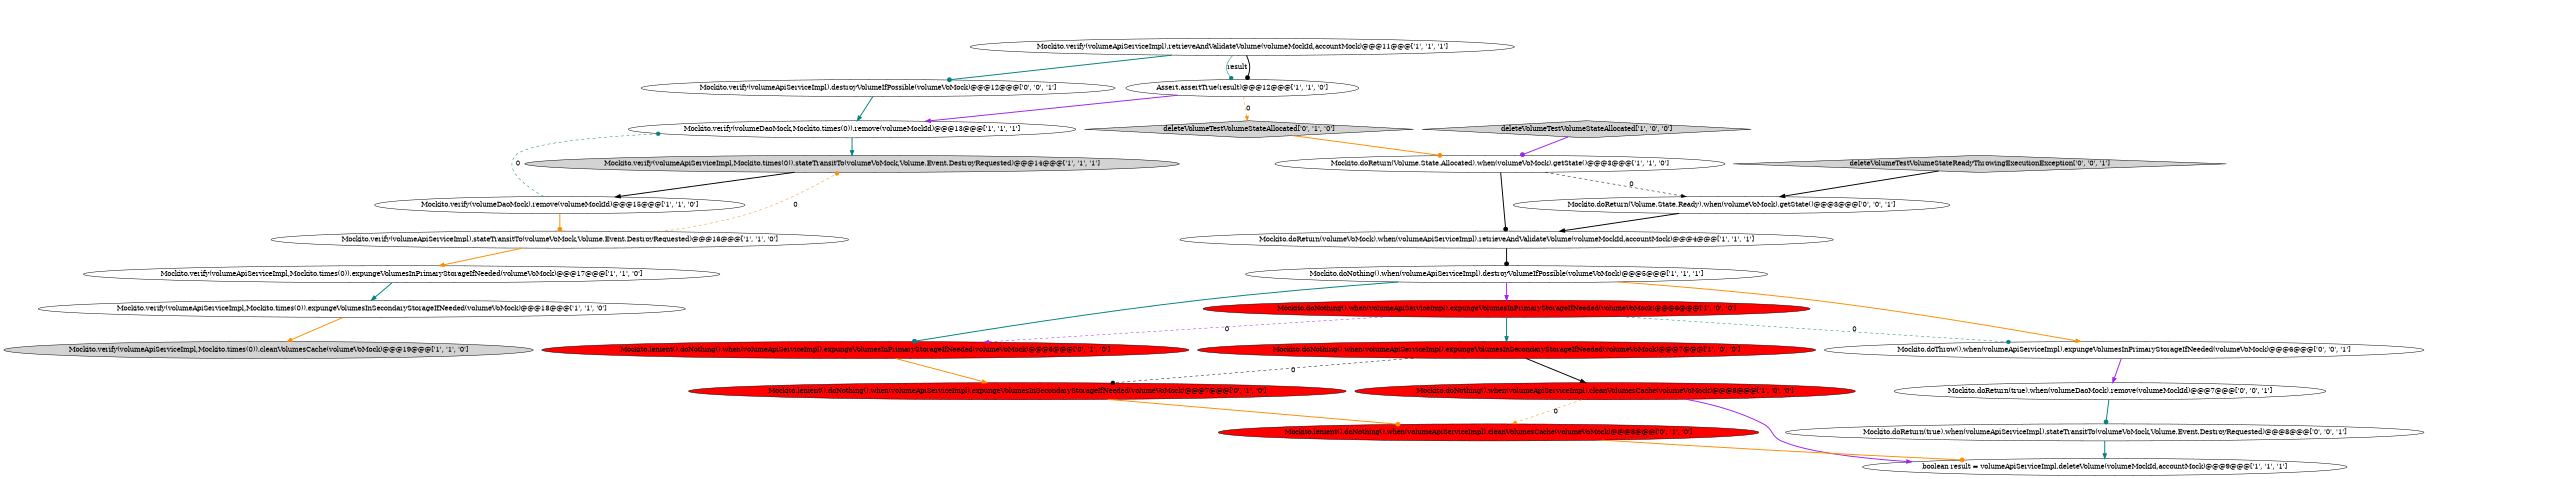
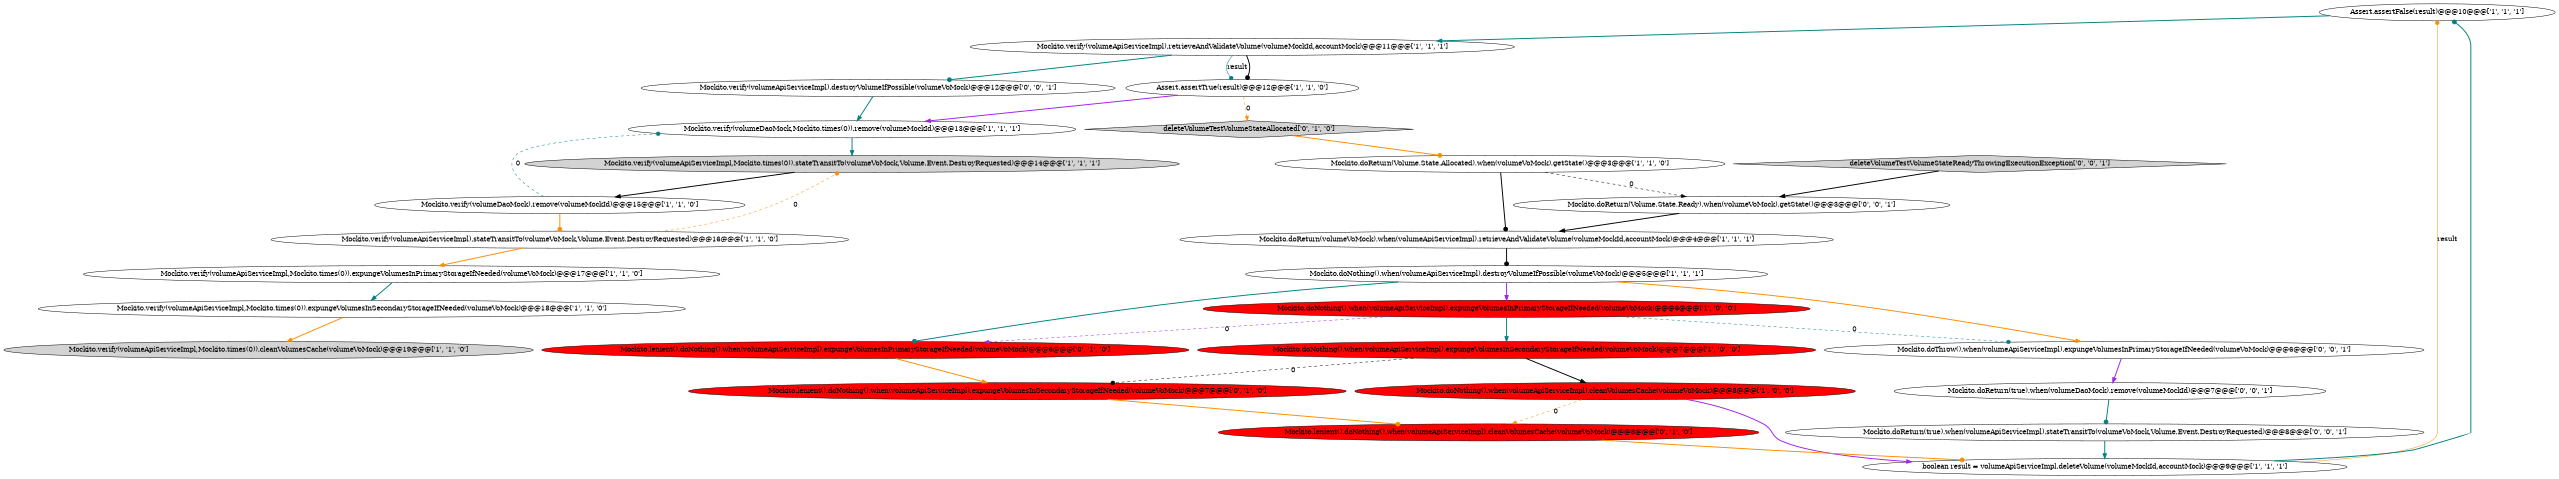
none -> (2437, 12)
(1587, 129) -> none
